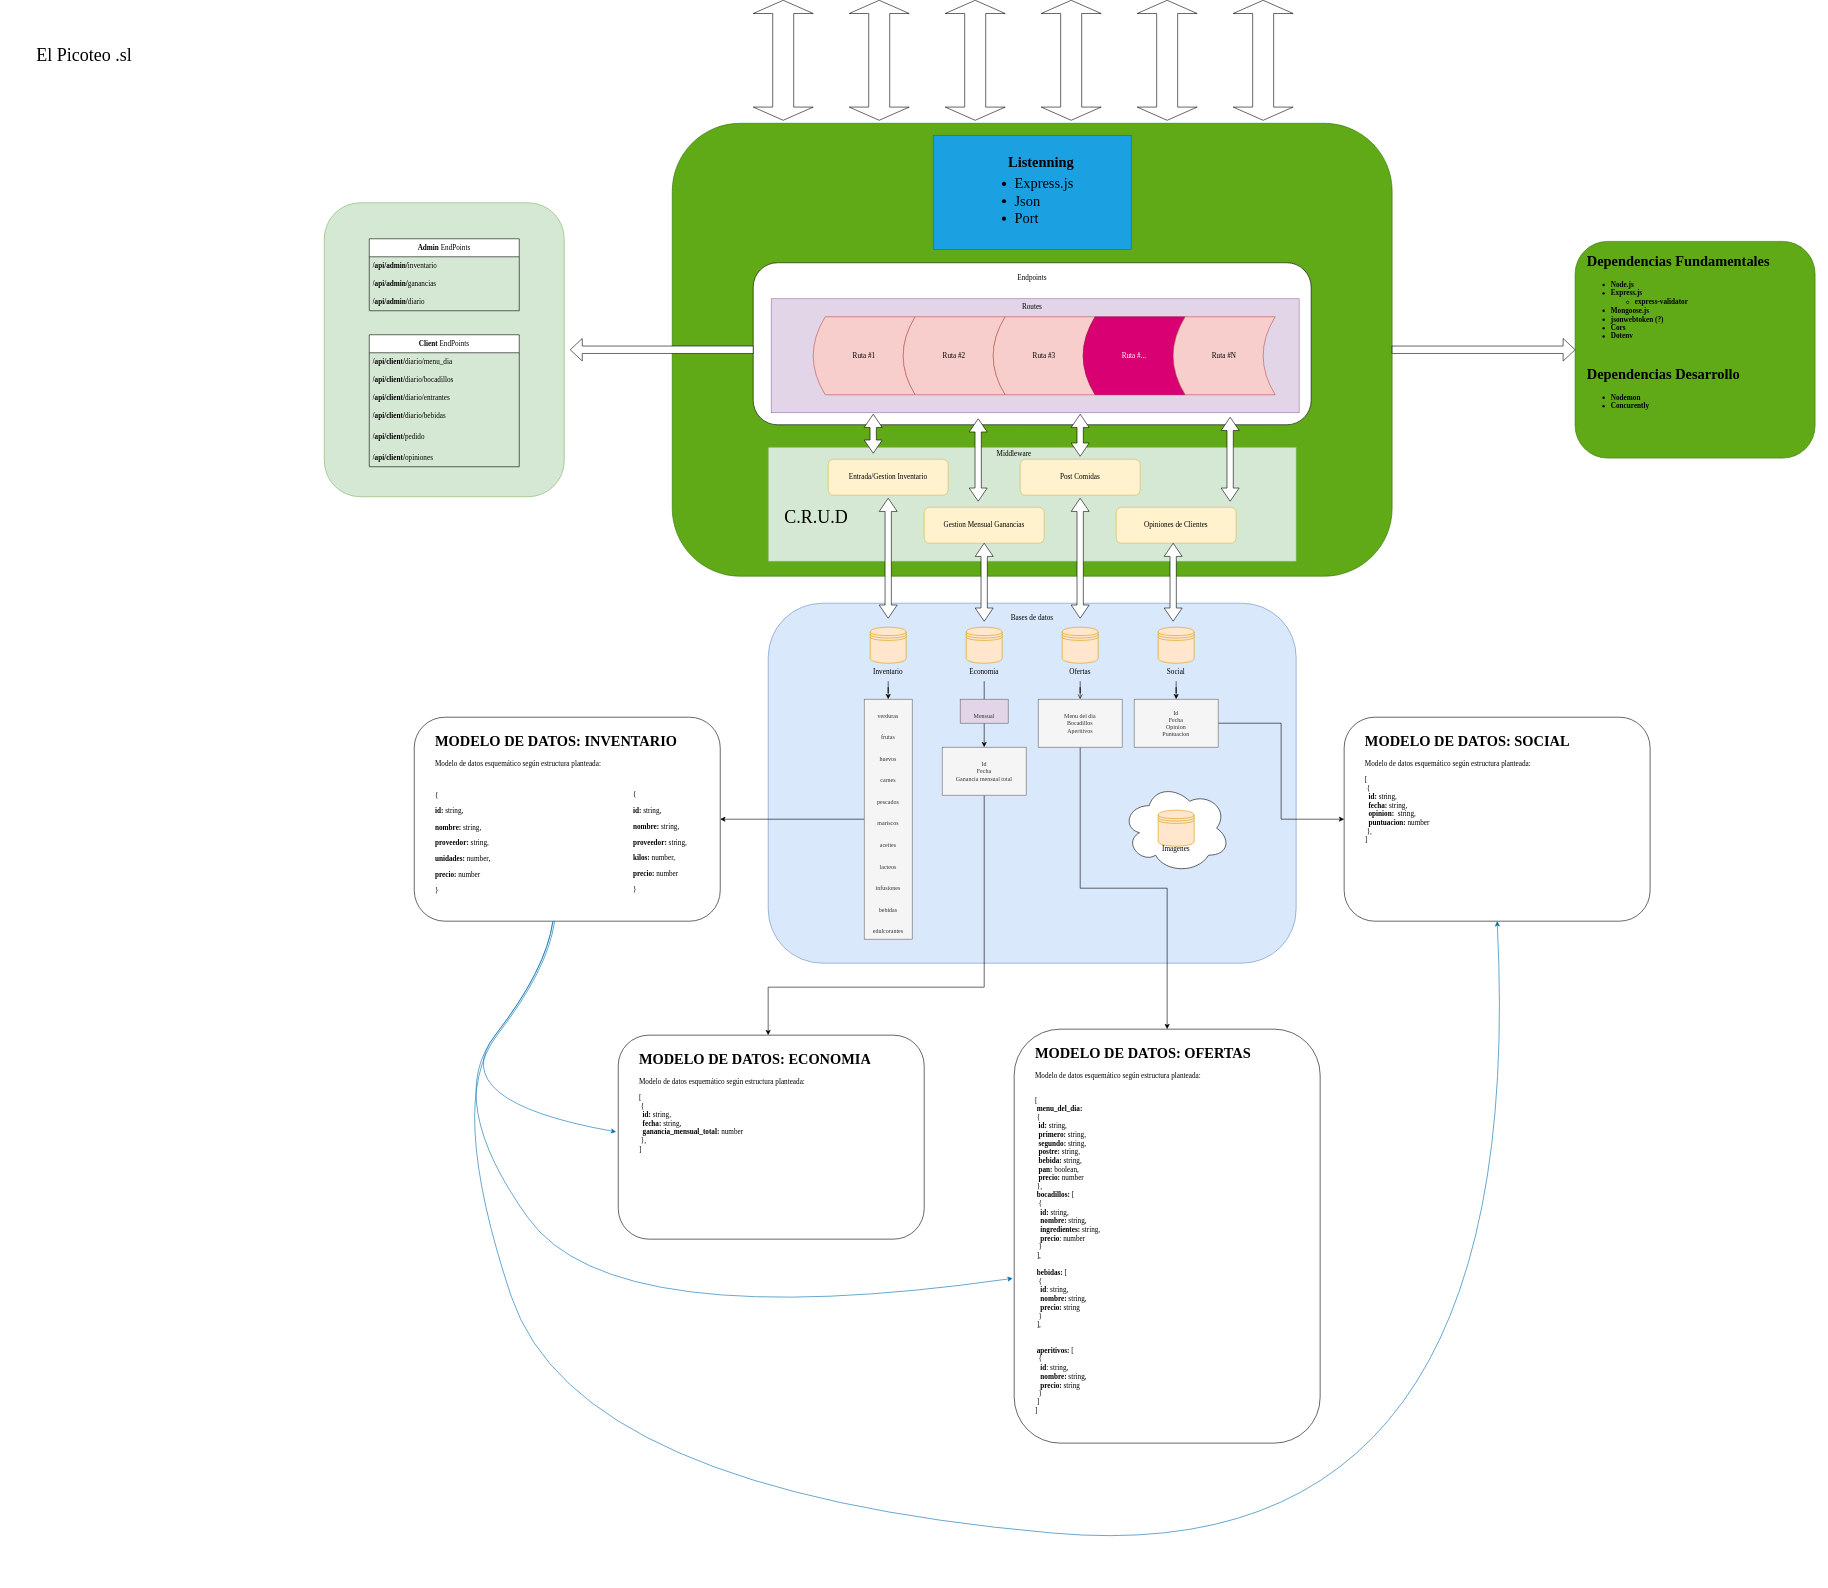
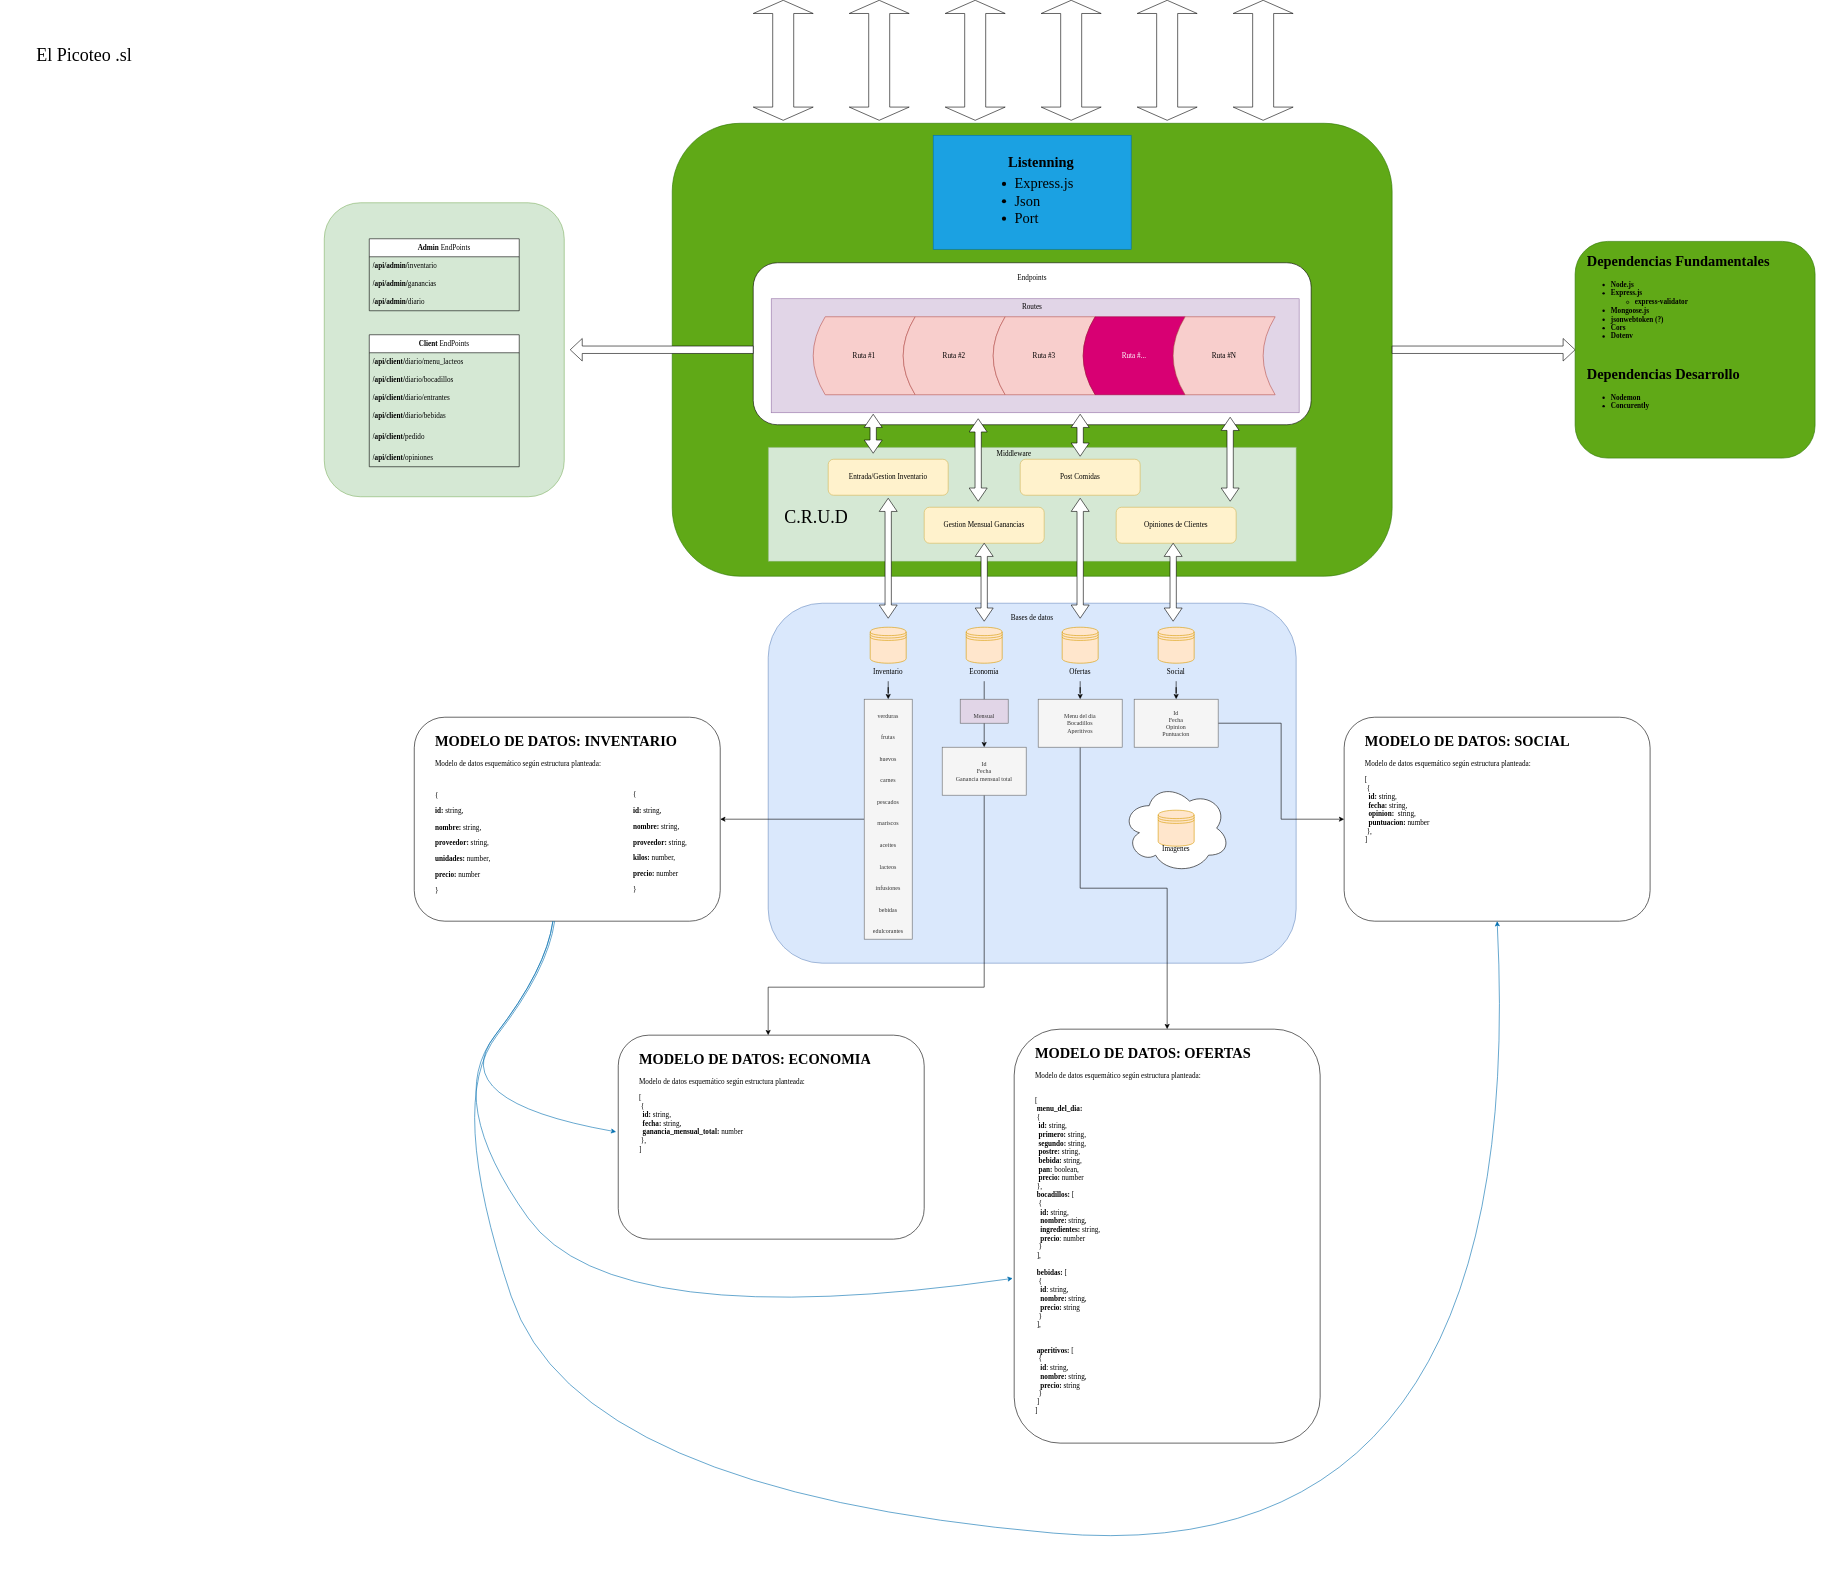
(422, 362) -> (430, 362)
(1080, 695) -> (1080, 693)
